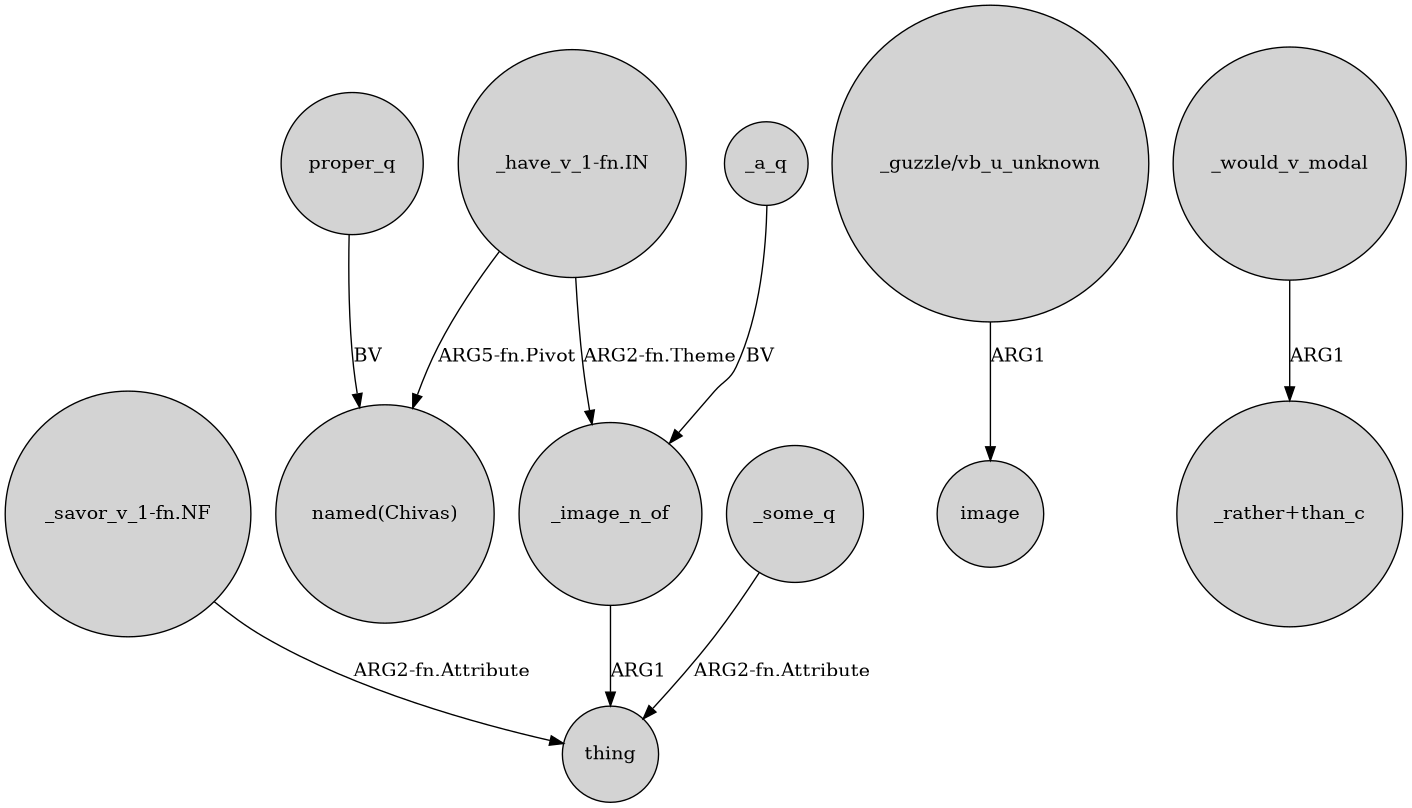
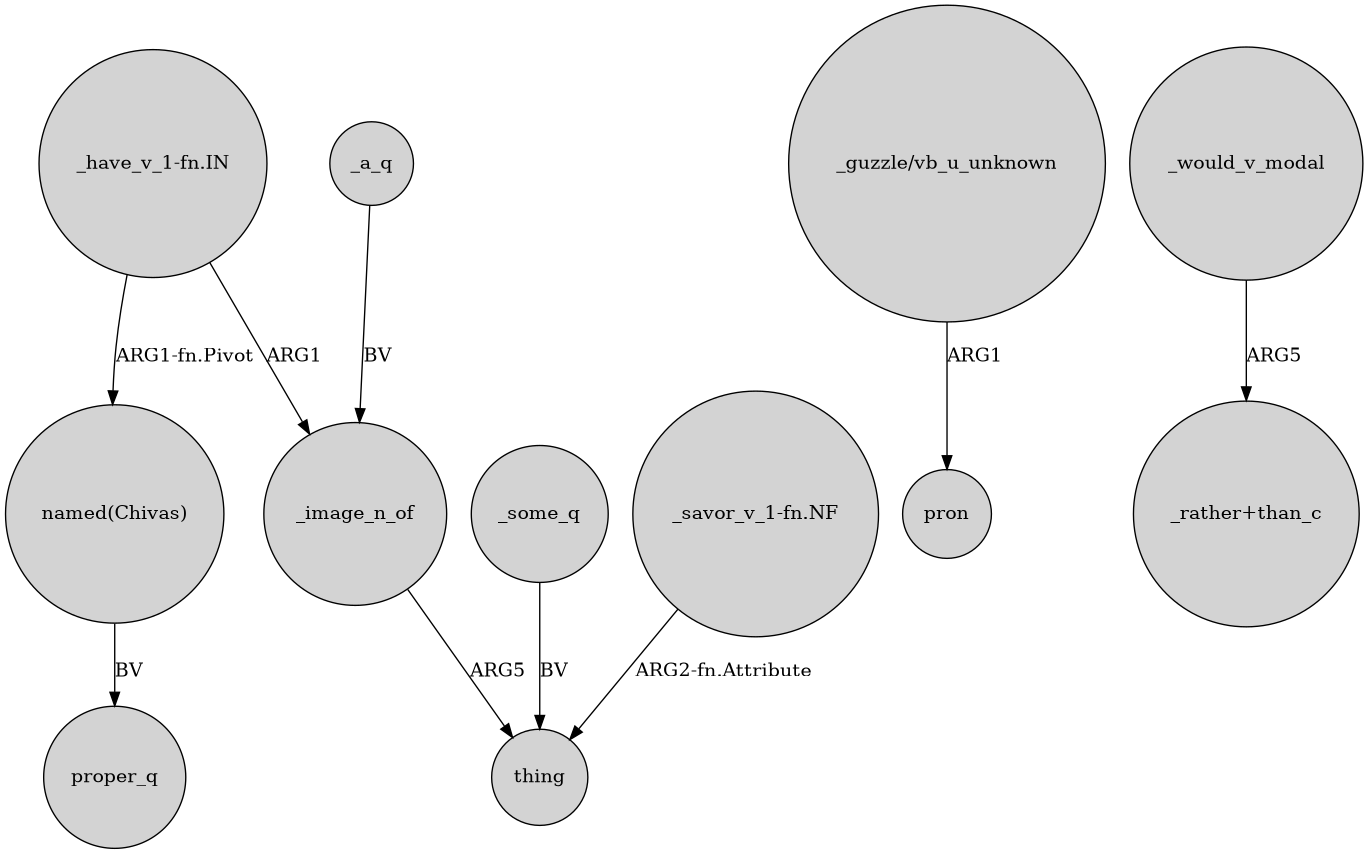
(350, 314) -> (115, 658)
(507, 357) -> (185, 357)
(660, 357) -> (294, 357)
(1318, 357) -> (1274, 357)
(990, 514) -> (947, 514)
(638, 671) -> (498, 671)
(783, 671) -> (554, 671)
